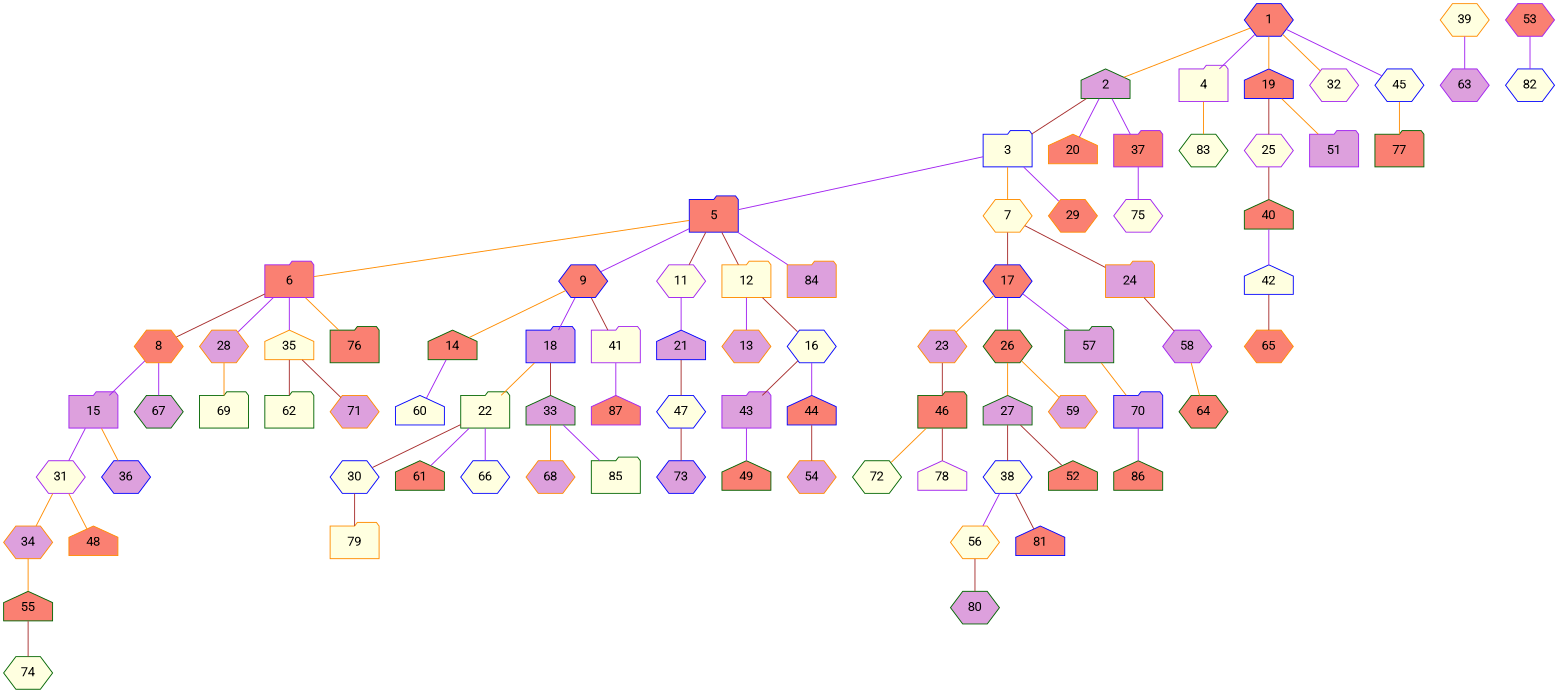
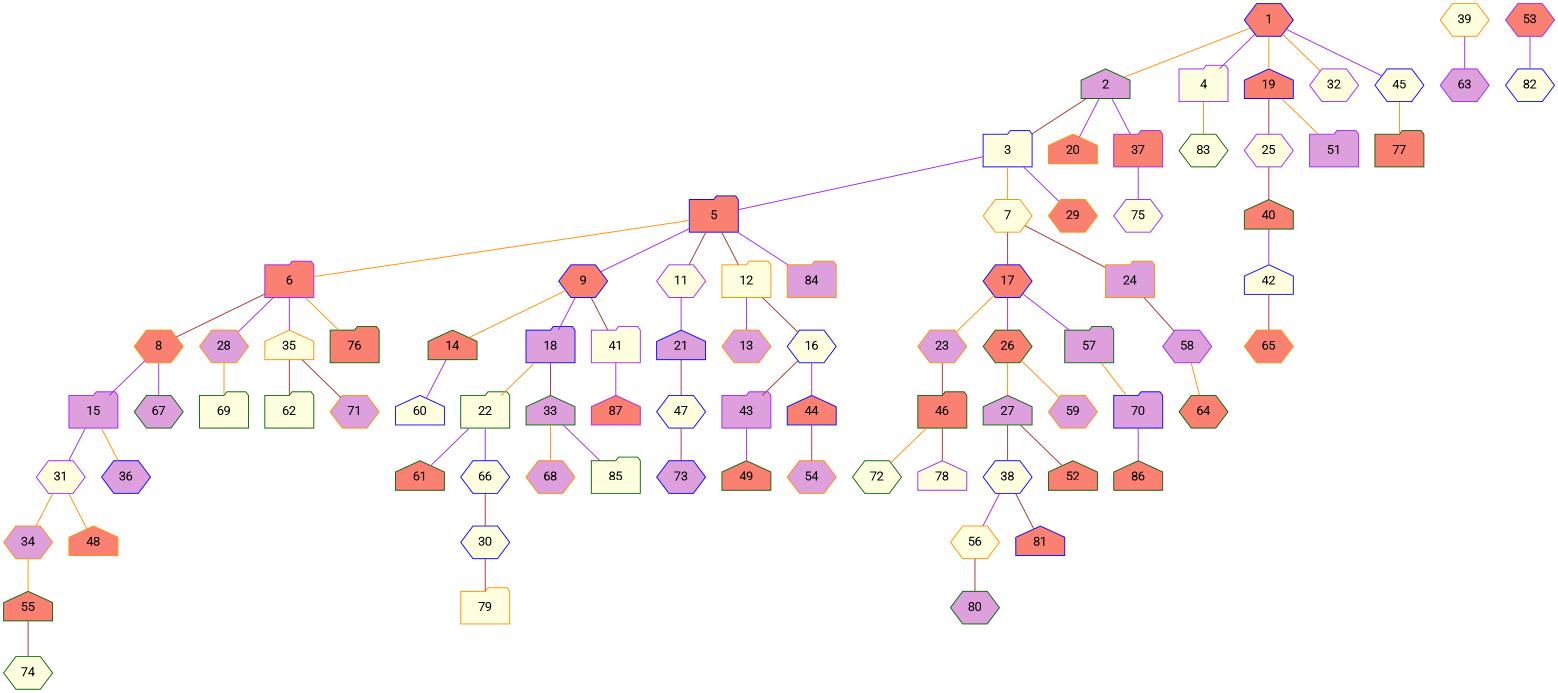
(417, 446) -> (485, 510)
